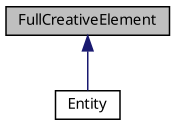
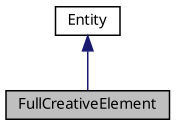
(88, 71) -> (88, 71)
